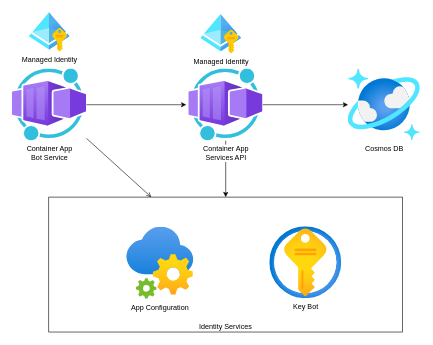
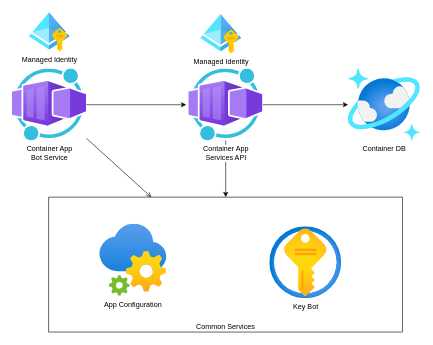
(385, 149) -> (385, 149)
(160, 263) -> (133, 260)
(226, 326) -> (226, 326)
